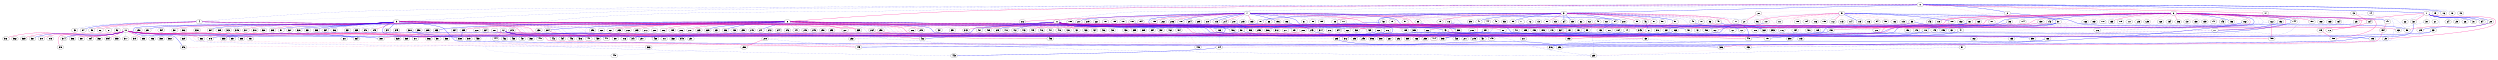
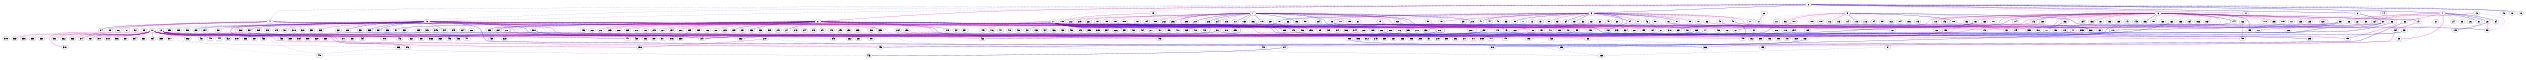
none -> (1062, 22)
none -> (1417, 30)
(362, 44) -> (339, 41)
